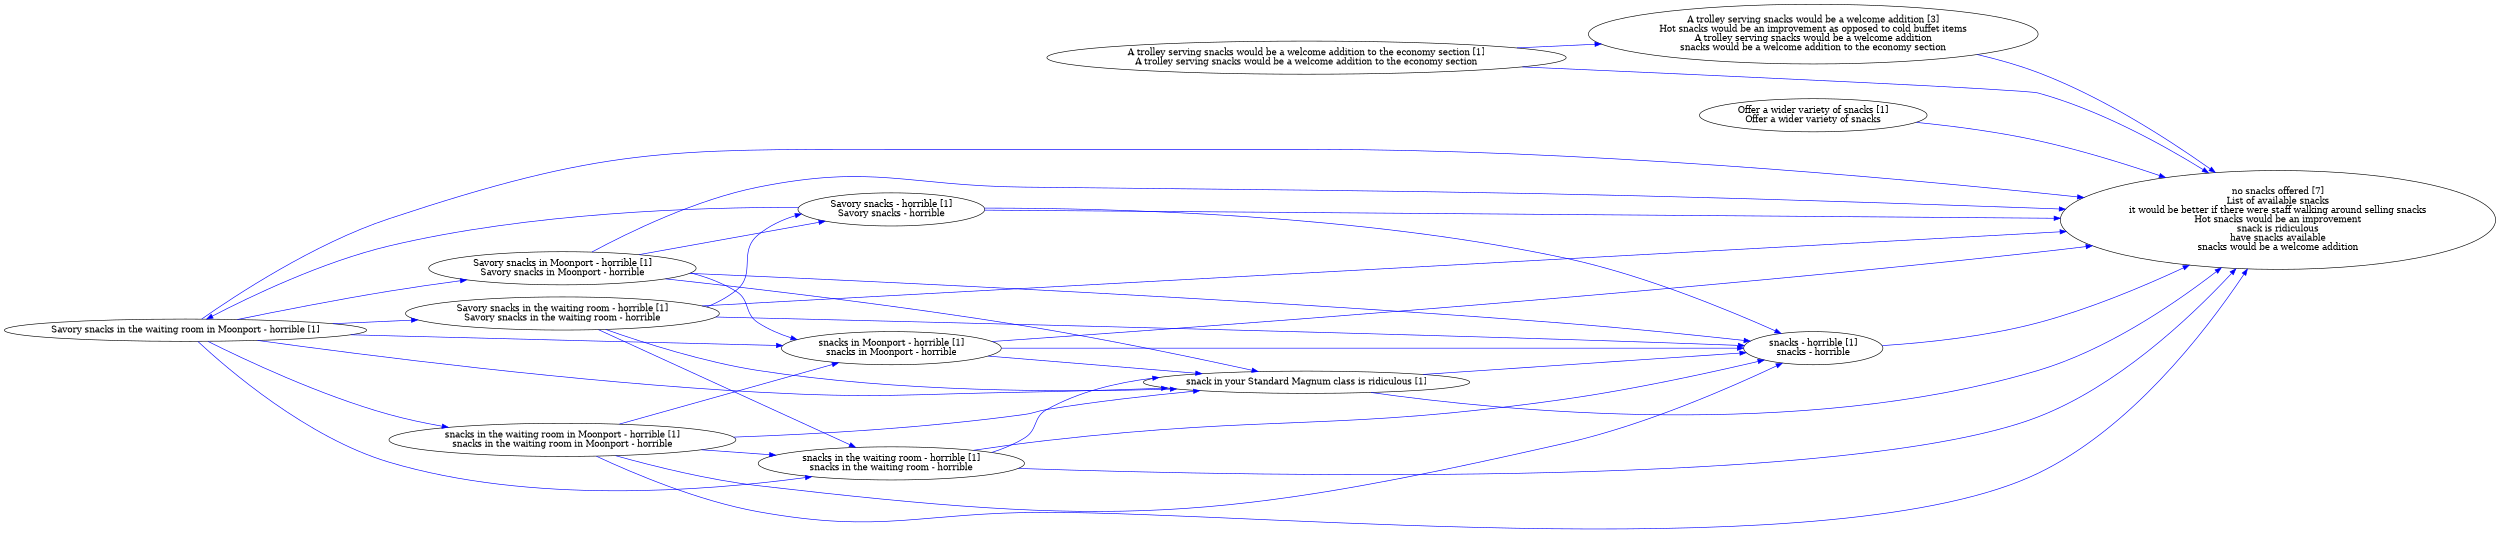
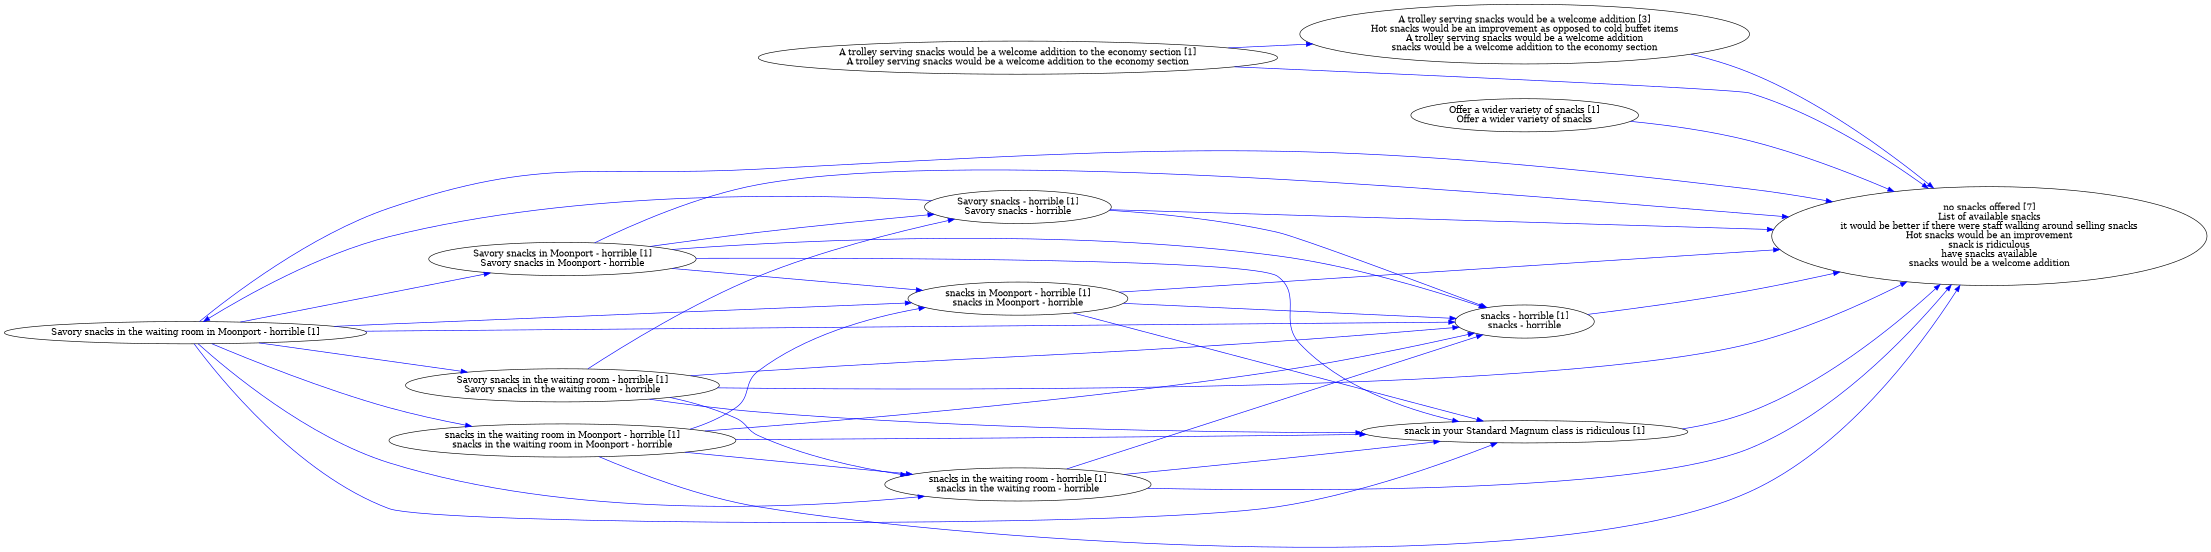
(1581, 364) -> (907, 327)
